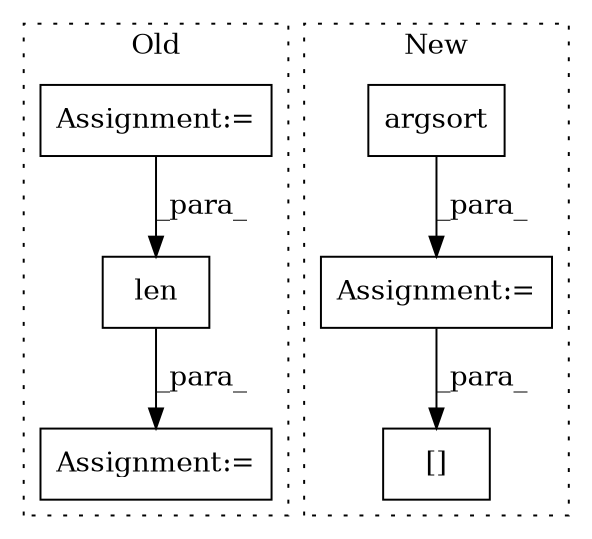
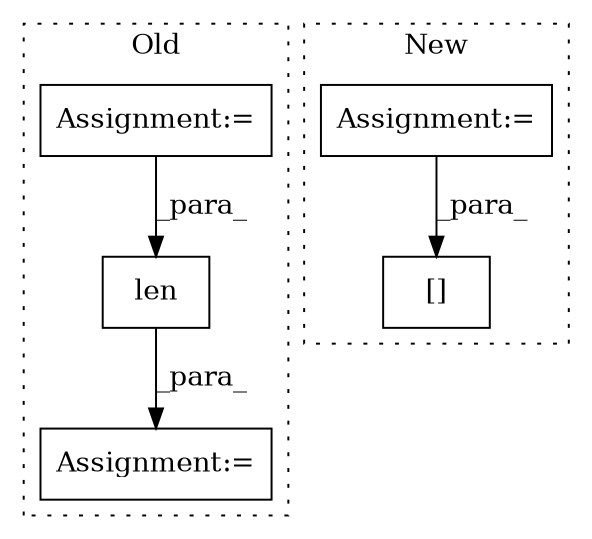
(436, 120) -> none
